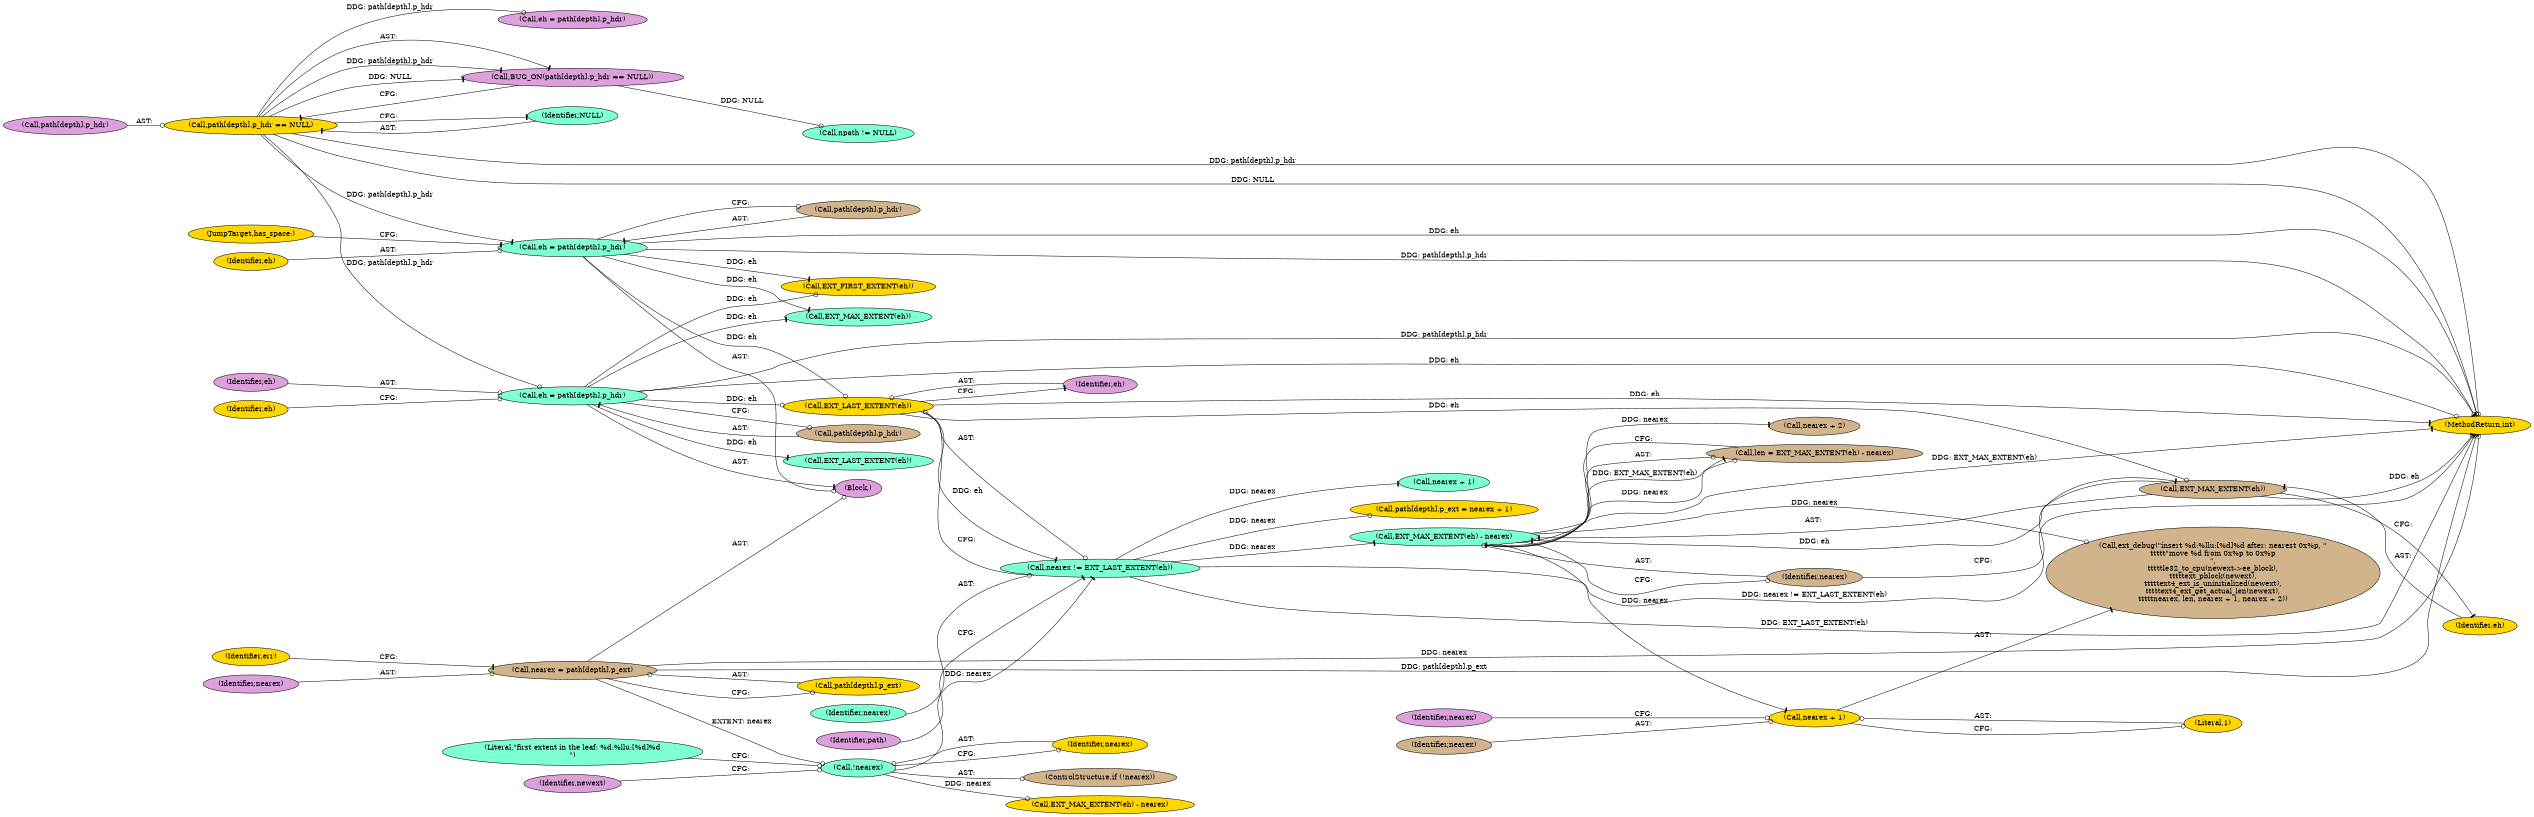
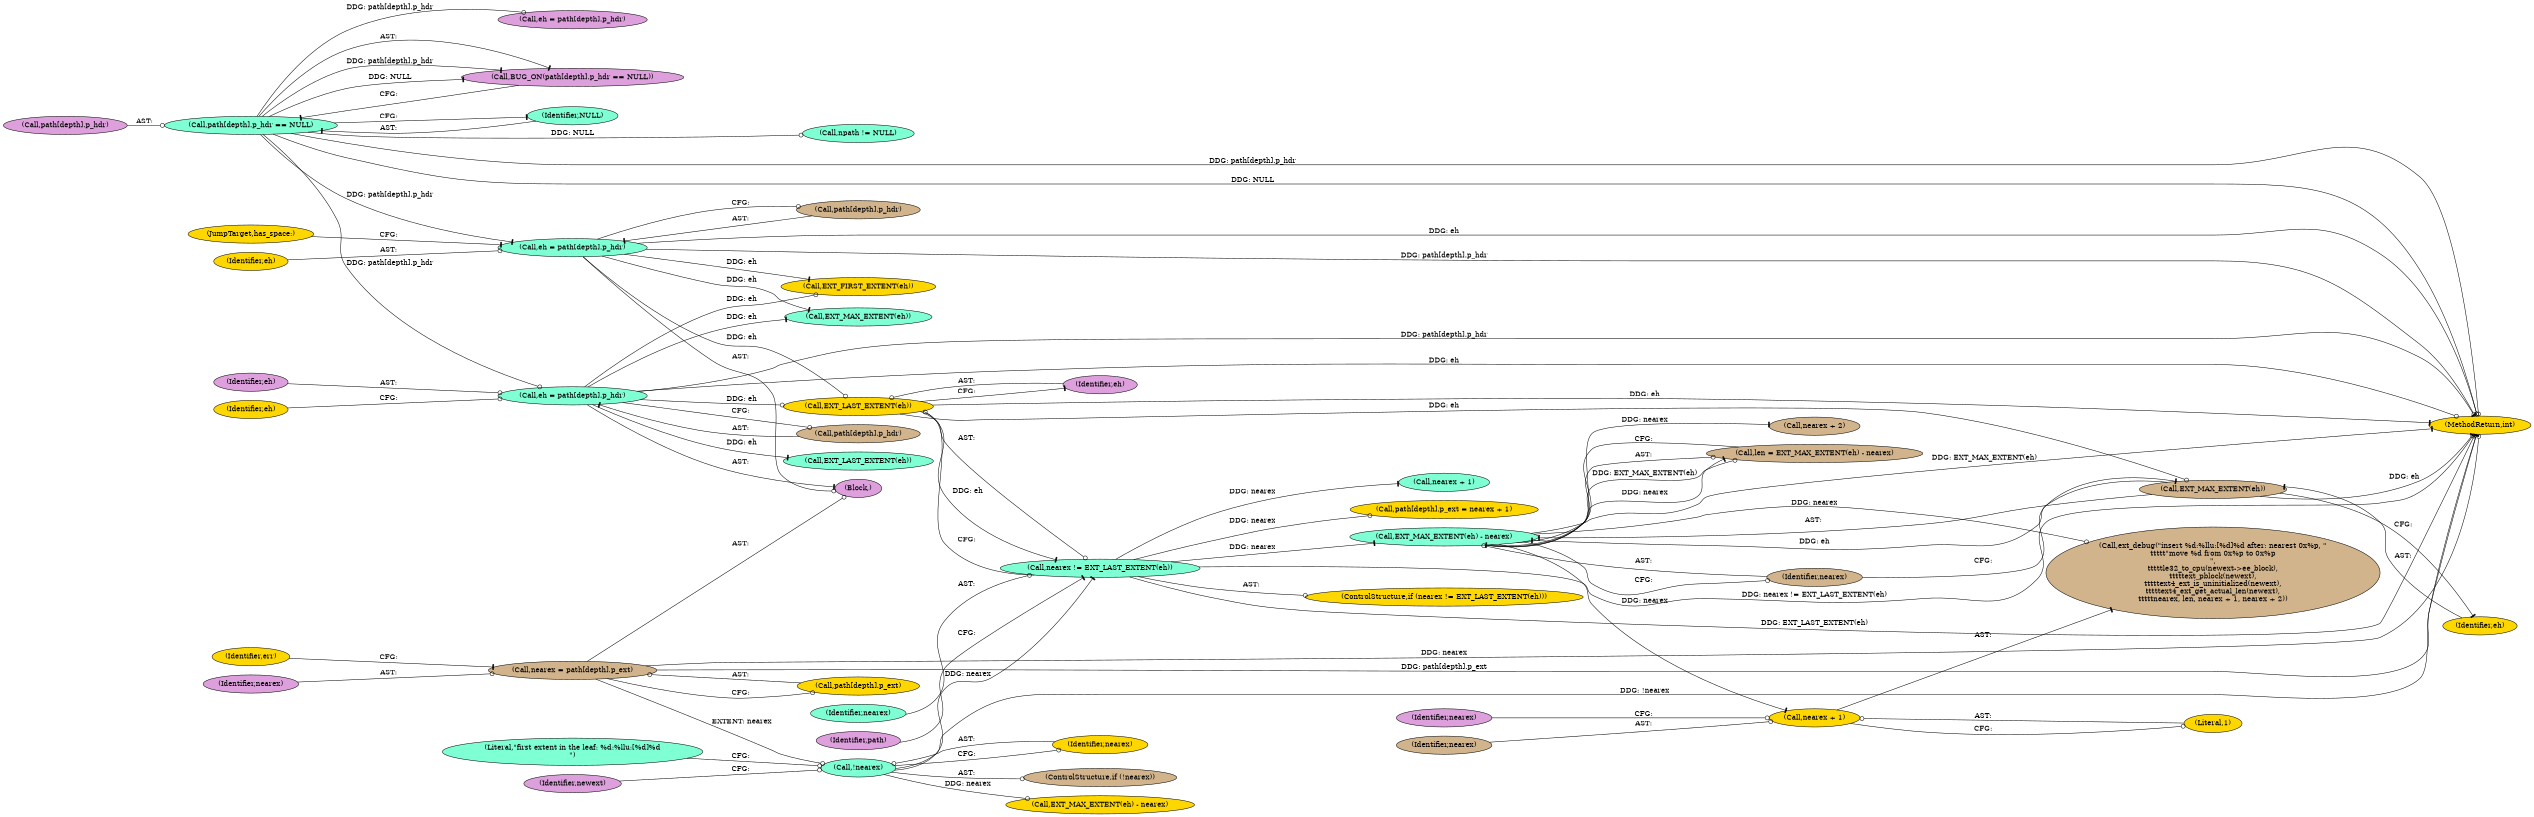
(718, 105) -> (553, 138)
(251, 125) -> (251, 125)
none -> (1444, 597)
none -> (1771, 695)
